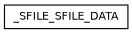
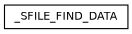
(66, 17) -> (66, 17)
